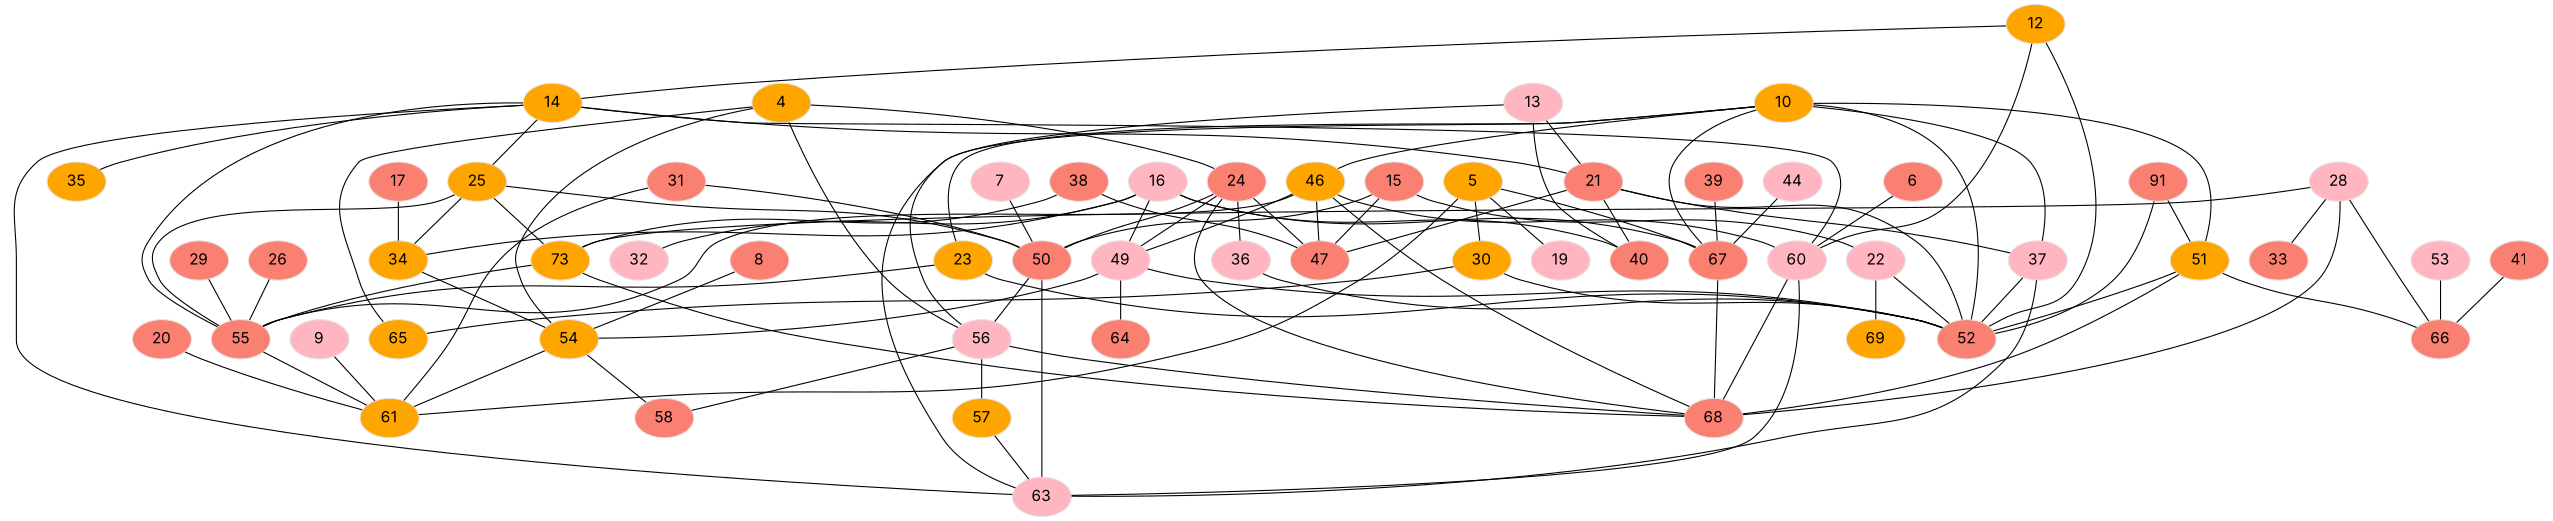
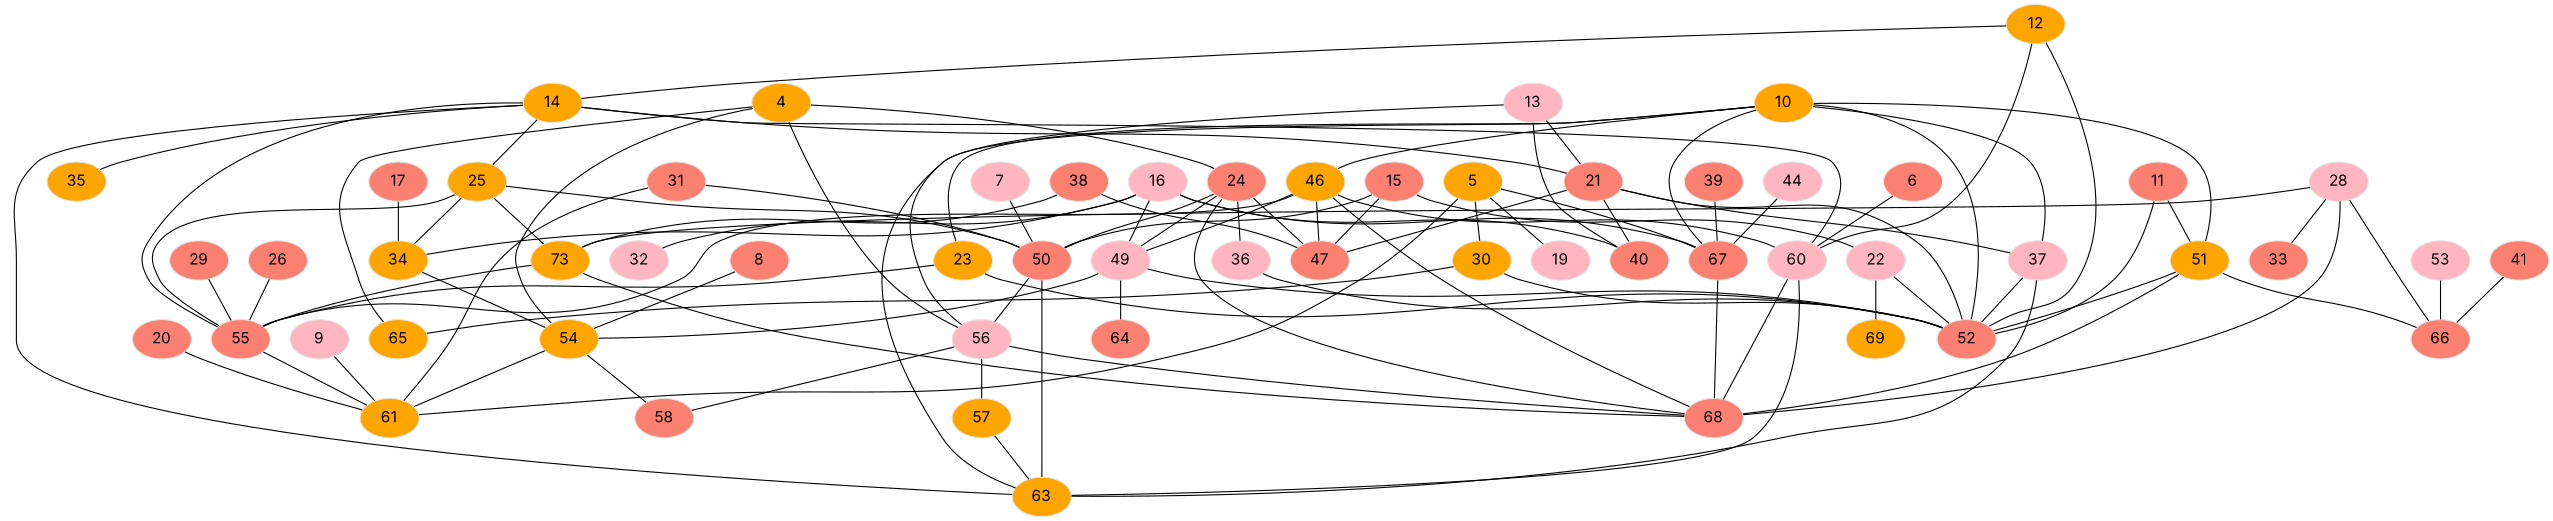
(2158, 182) -> (2158, 182)
(1042, 497) -> (1042, 497)
